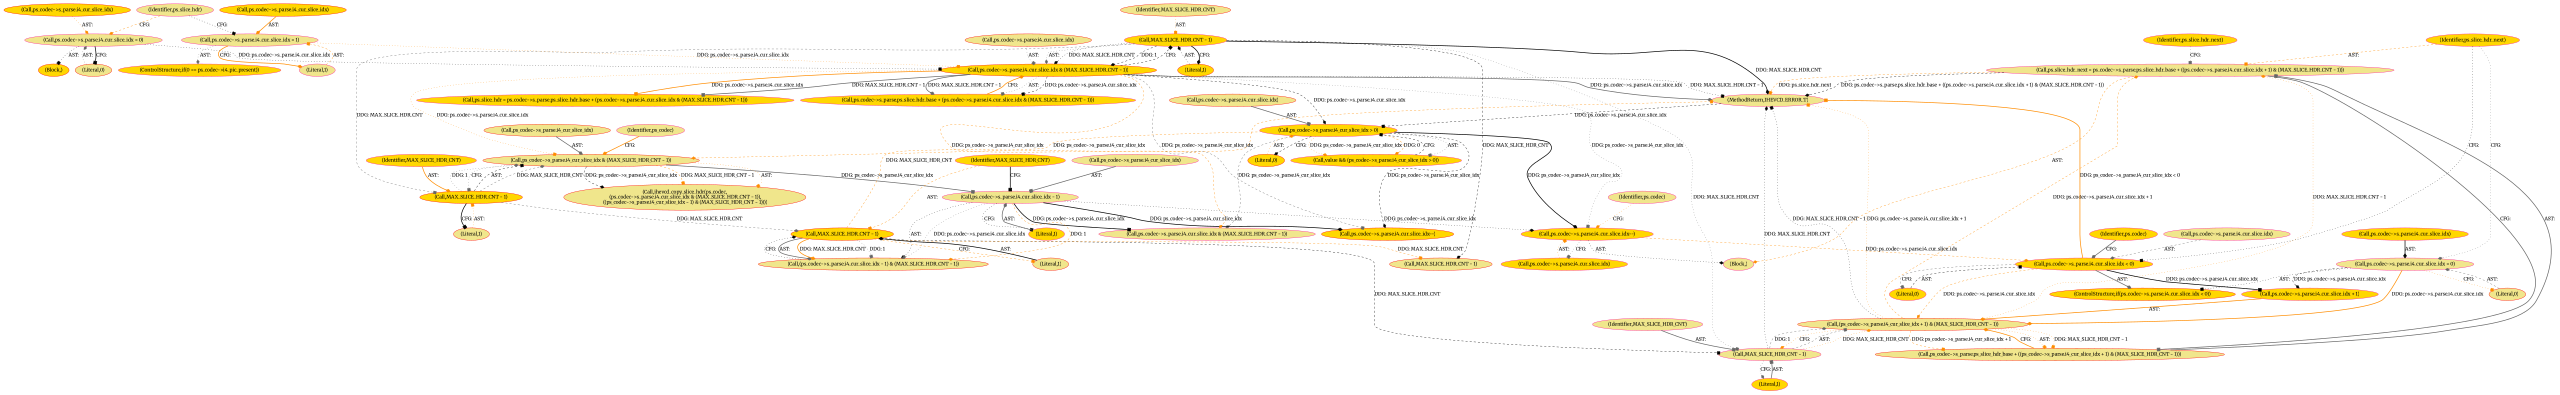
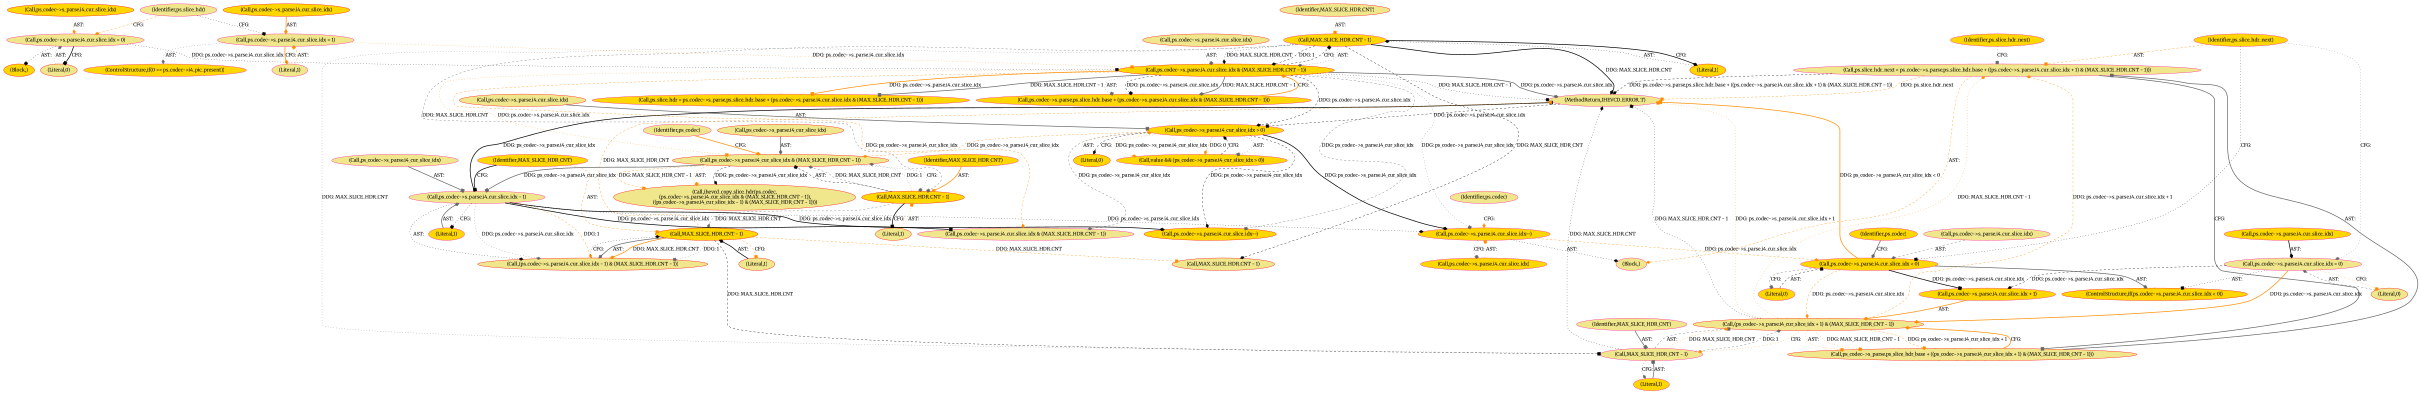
none -> (990, 108)
(1411, 139) -> (1228, 148)
